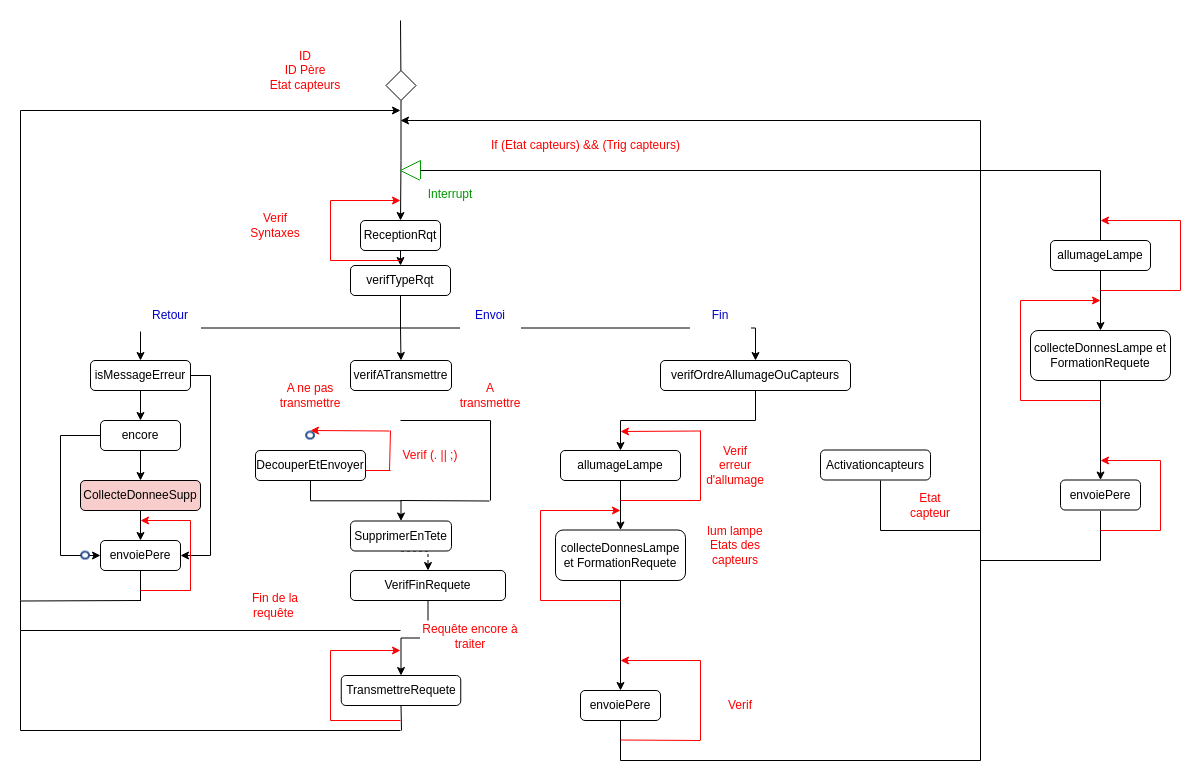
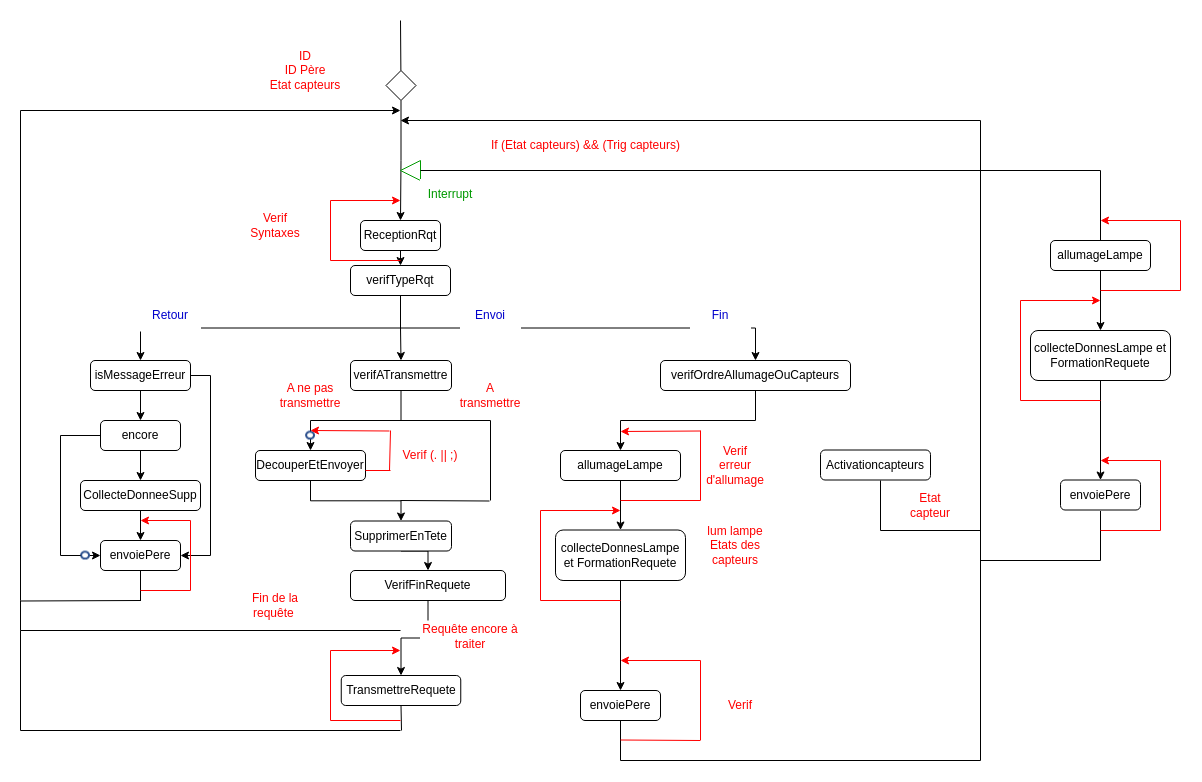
none -> (360, 421)
(141, 496) -> (141, 496)
(428, 554) -> (428, 554)
